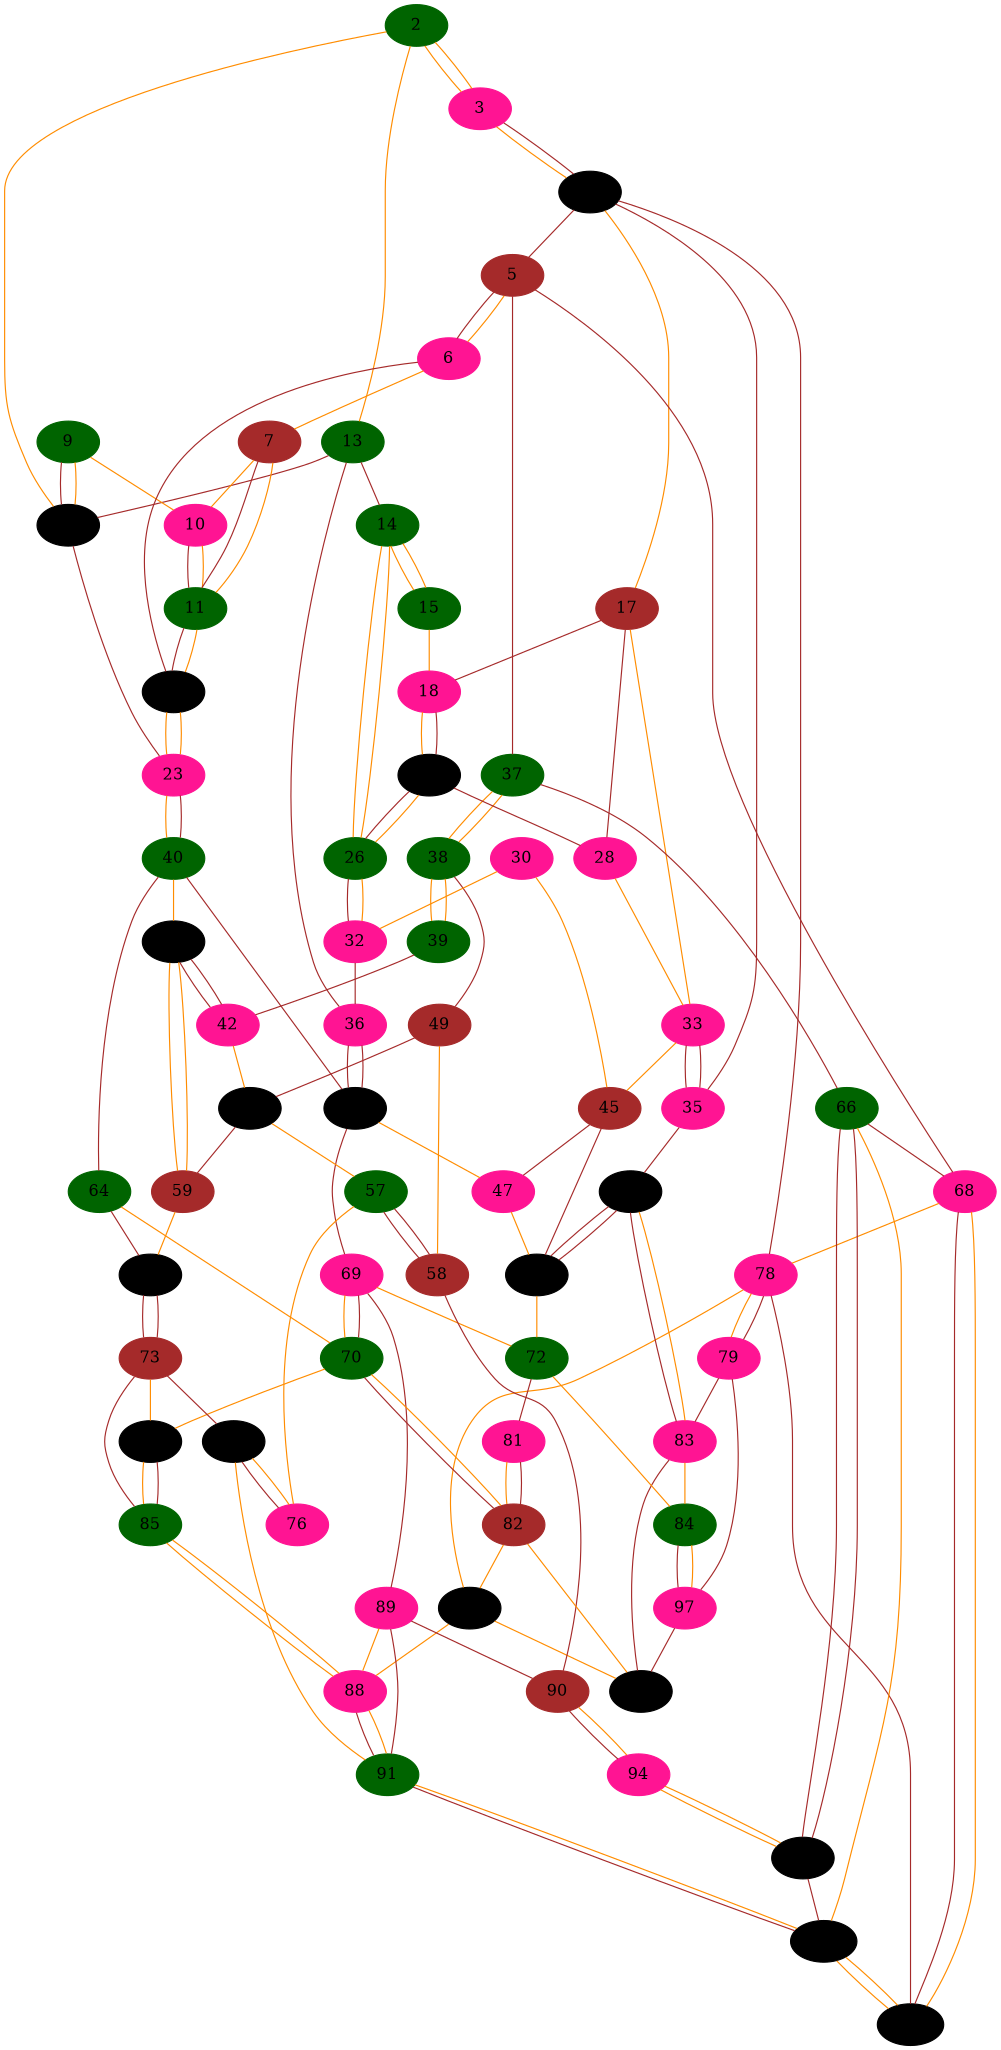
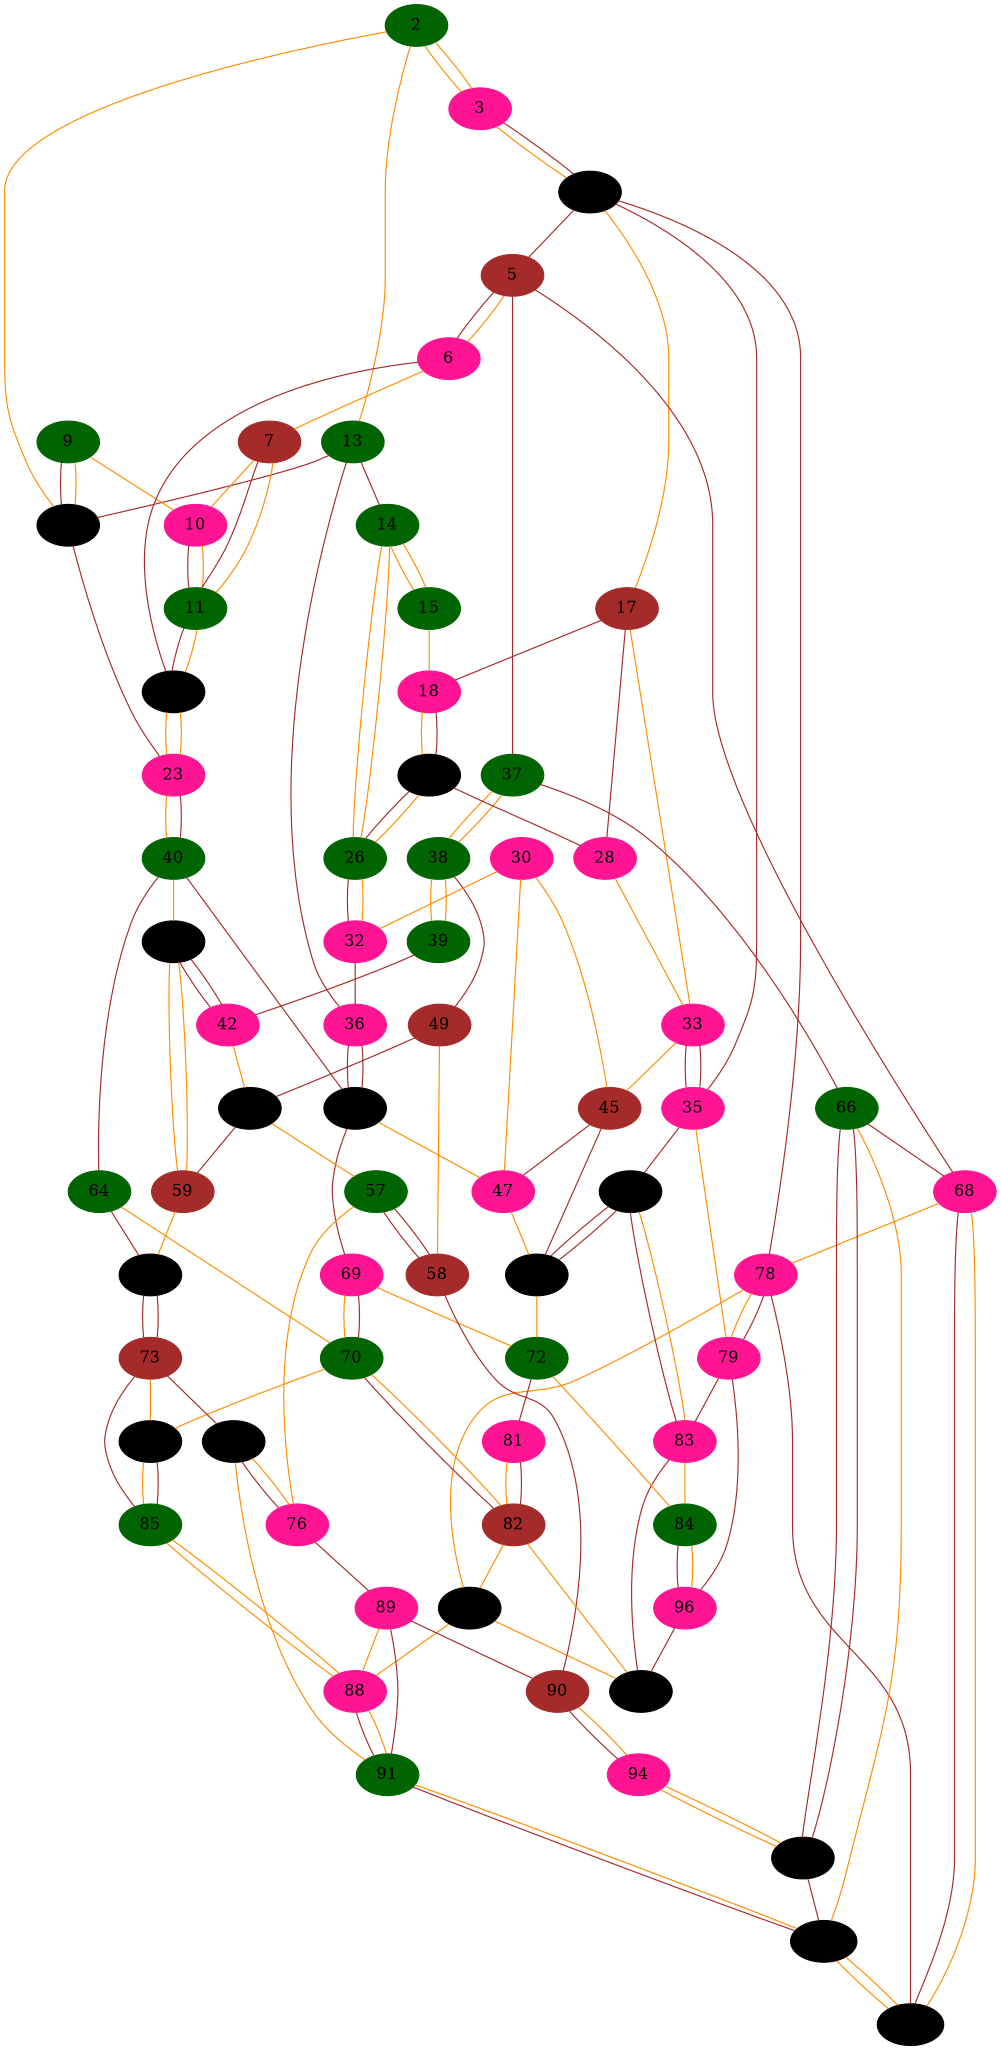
none -> (513, 1025)
none -> (711, 1233)
(407, 1437) -> (342, 1567)
(685, 1608) -> (685, 1608)
